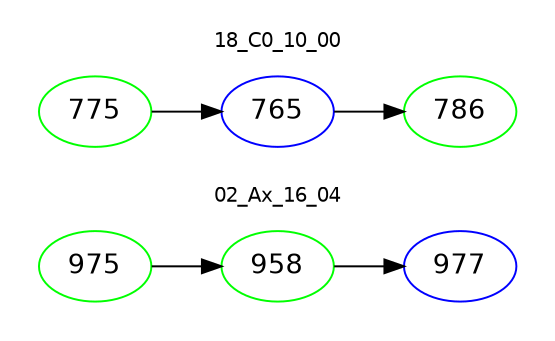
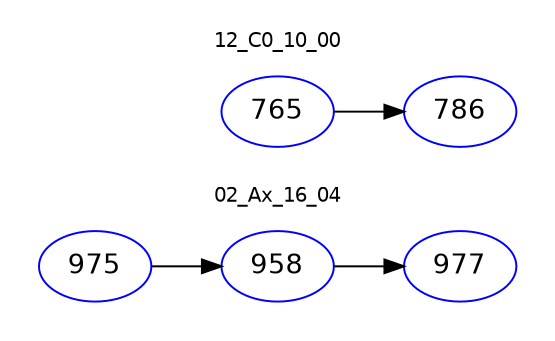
(278, 42) -> (278, 42)
(95, 112) -> none
(460, 112) -> (460, 112)
(95, 266) -> (95, 266)
(278, 266) -> (278, 266)
